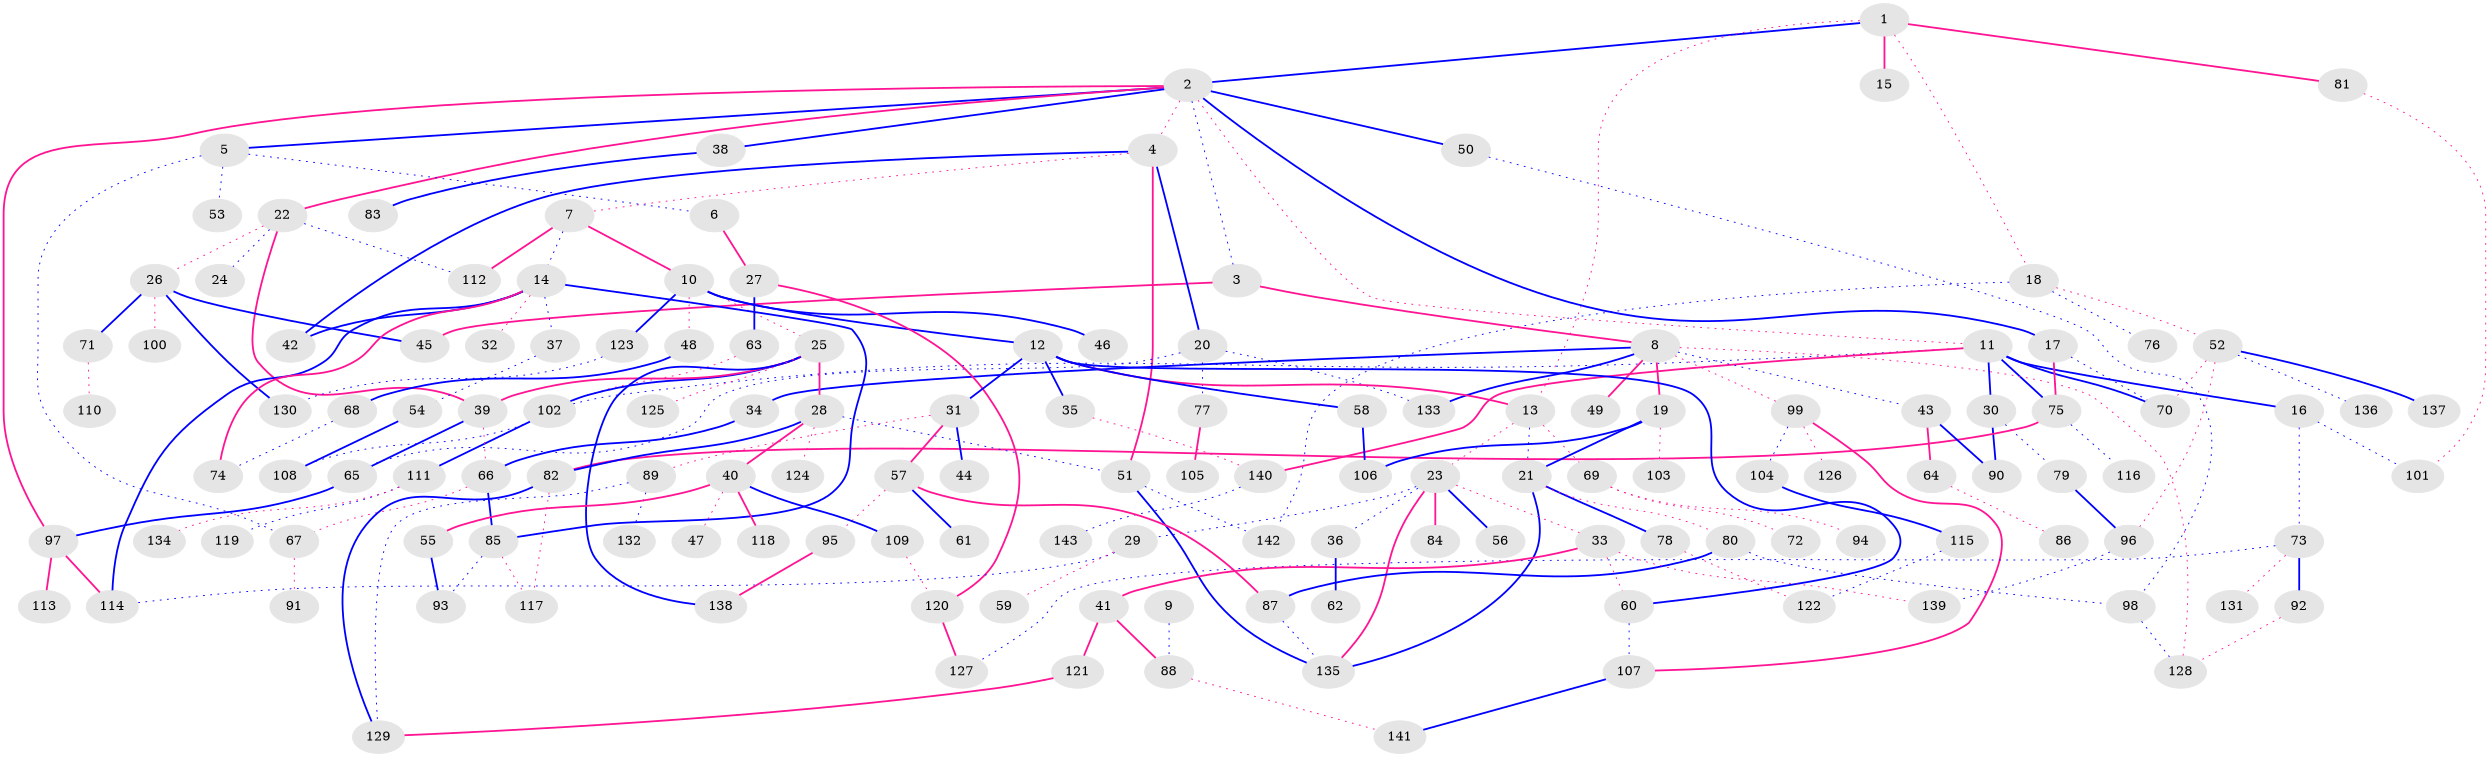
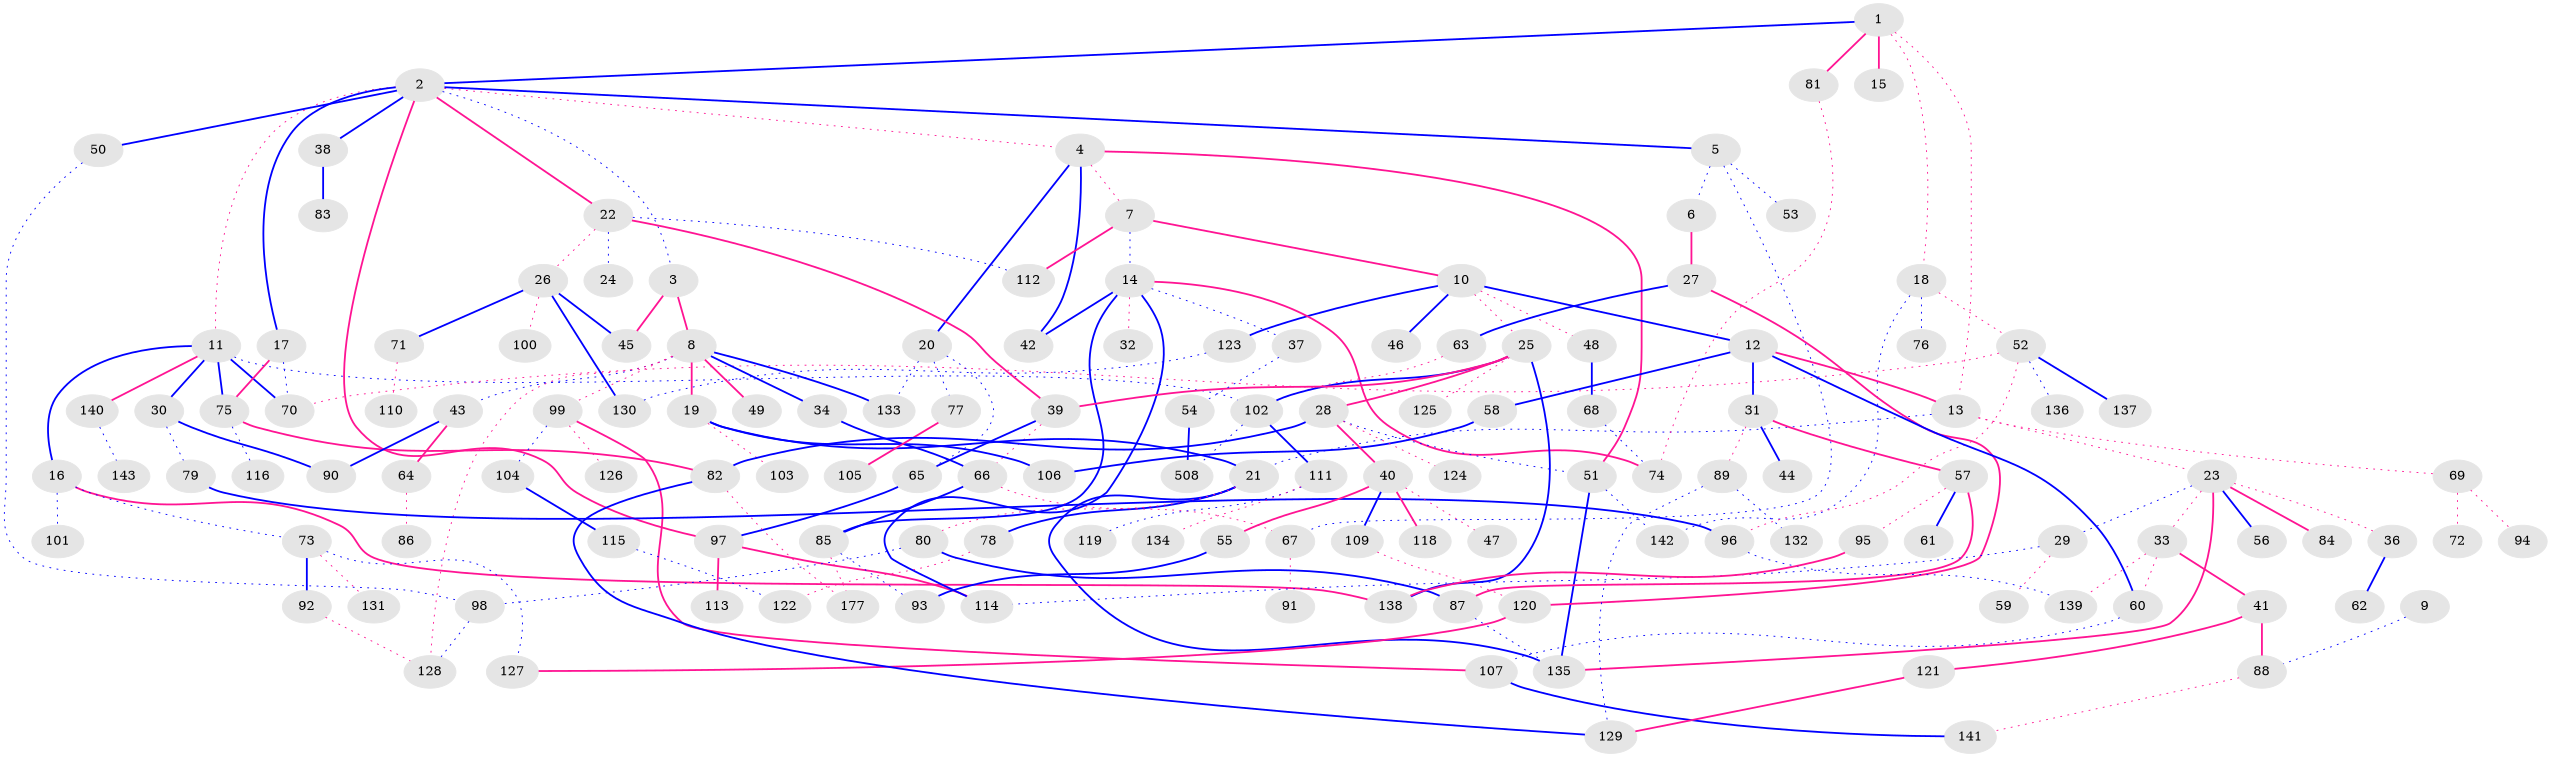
(2486, 257) -> (1771, 286)
(1070, 411) -> none
(285, 476) -> (1187, 476)
(1385, 509) -> (2304, 505)
none -> (646, 581)
(532, 607) -> (853, 607)
